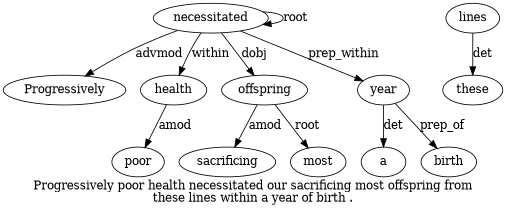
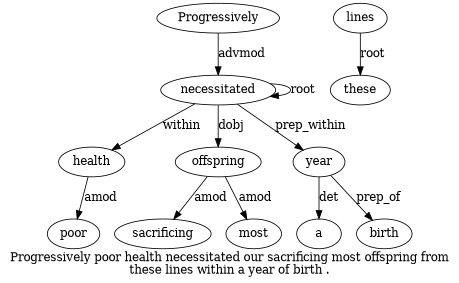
(134, 49) -> (218, 50)
(483, 54) -> (373, 54)
(307, 126) -> (255, 198)
